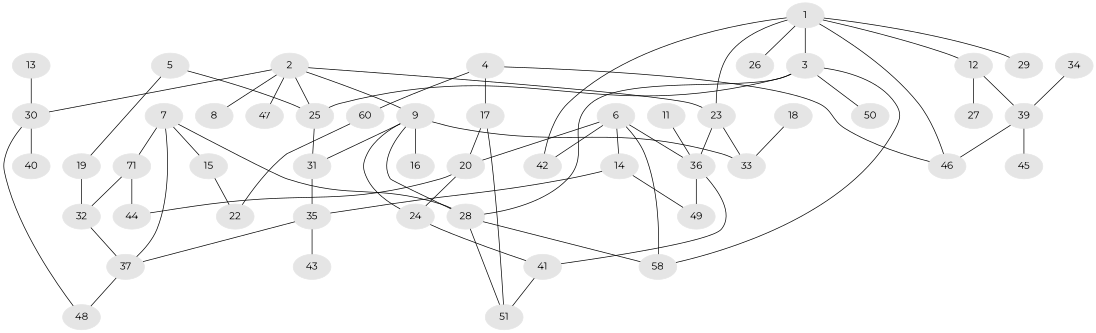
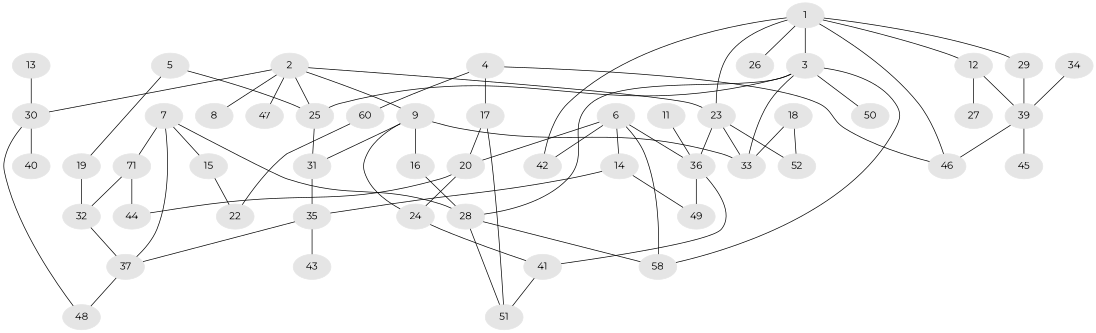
none -> (1024, 91)
none -> (764, 111)
none -> (797, 166)
(395, 181) -> (438, 188)
